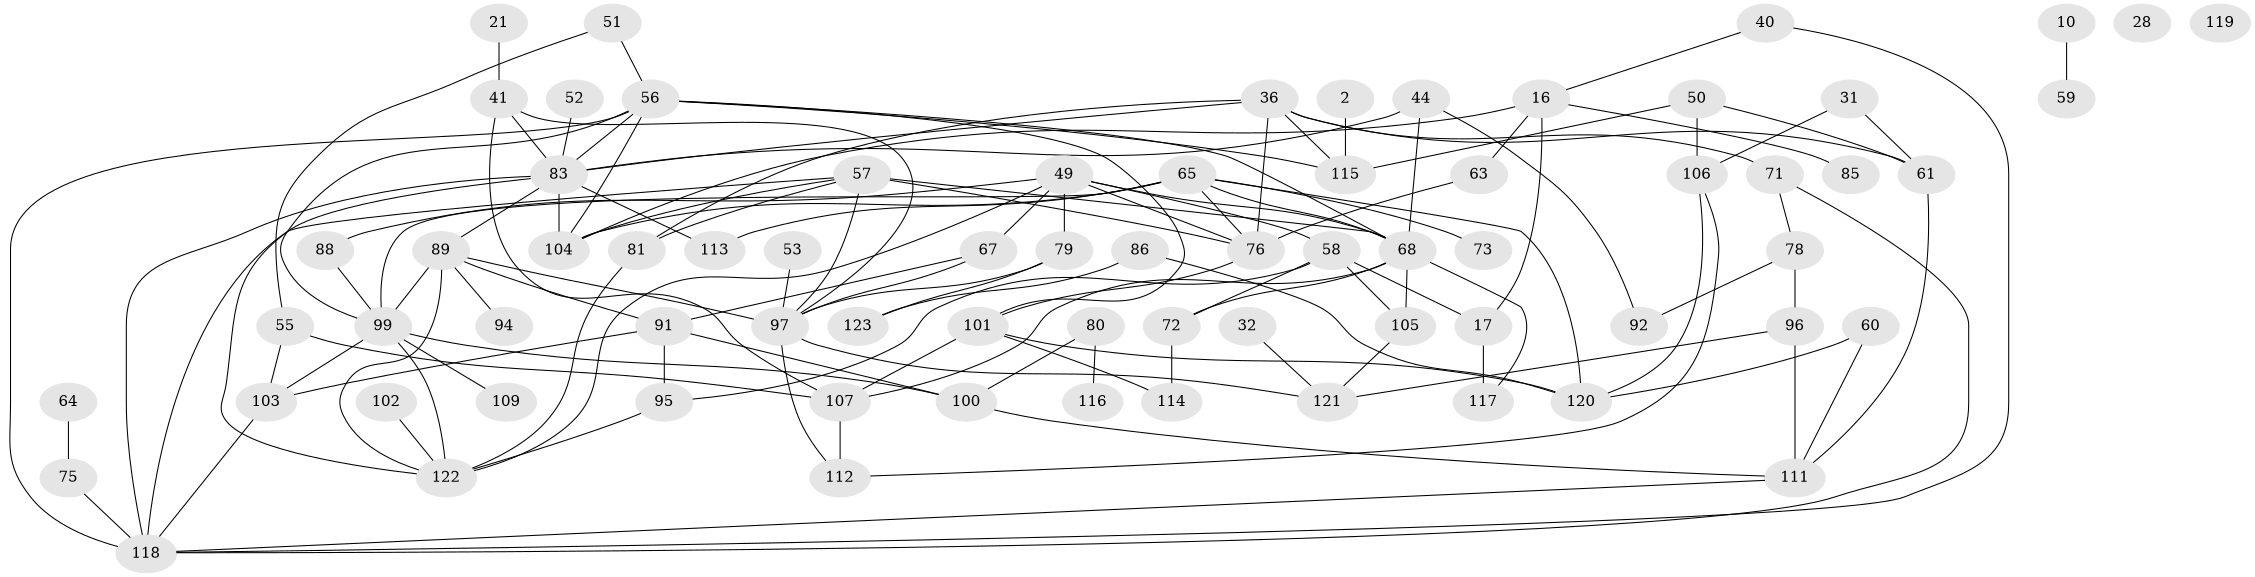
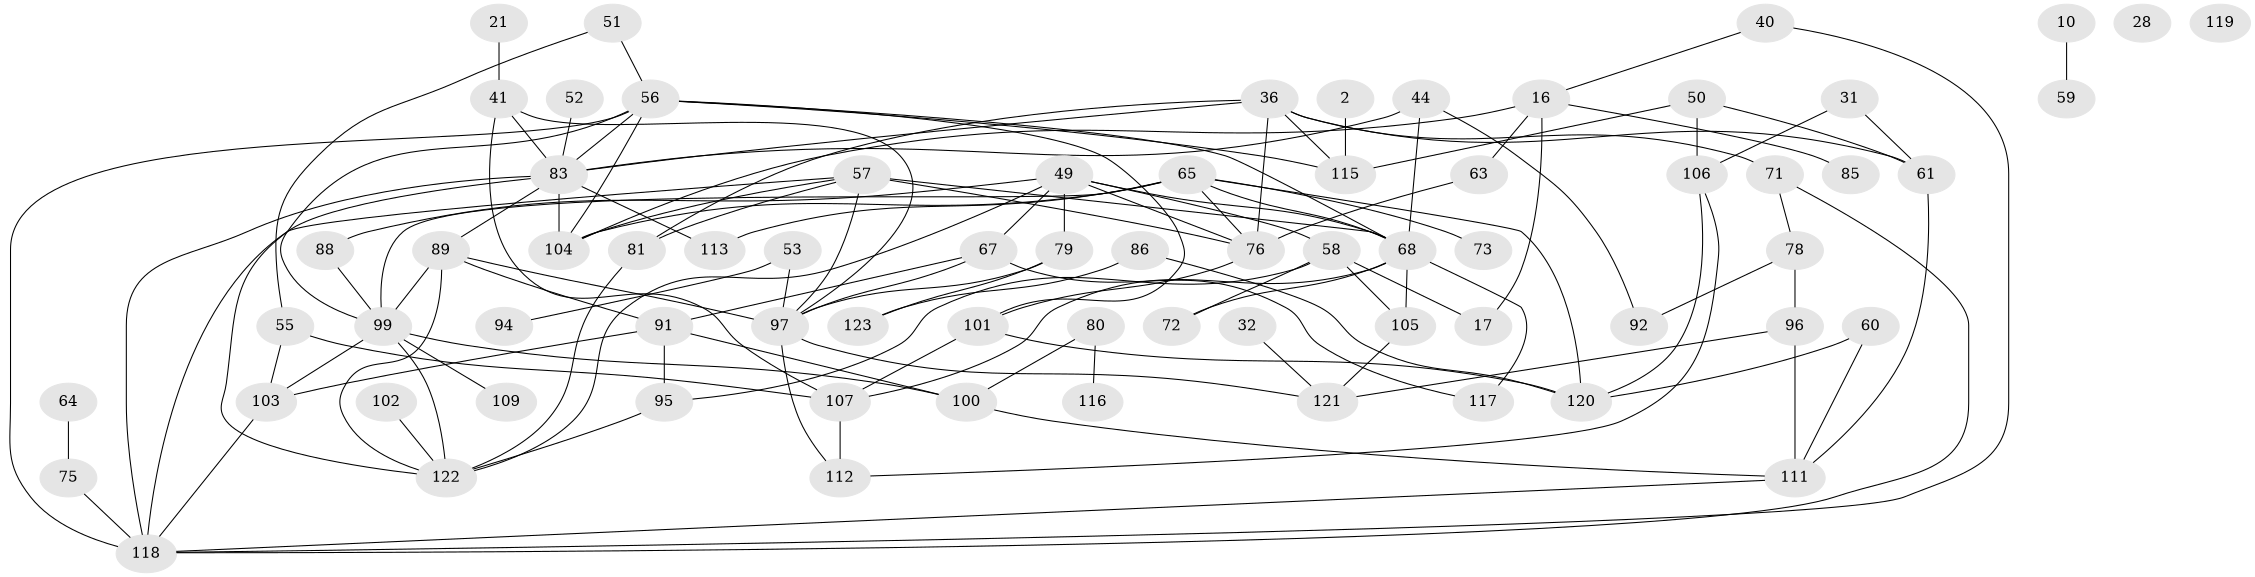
(473, 288) -> (676, 289)
(1483, 364) -> (1268, 300)
(1172, 402) -> none
